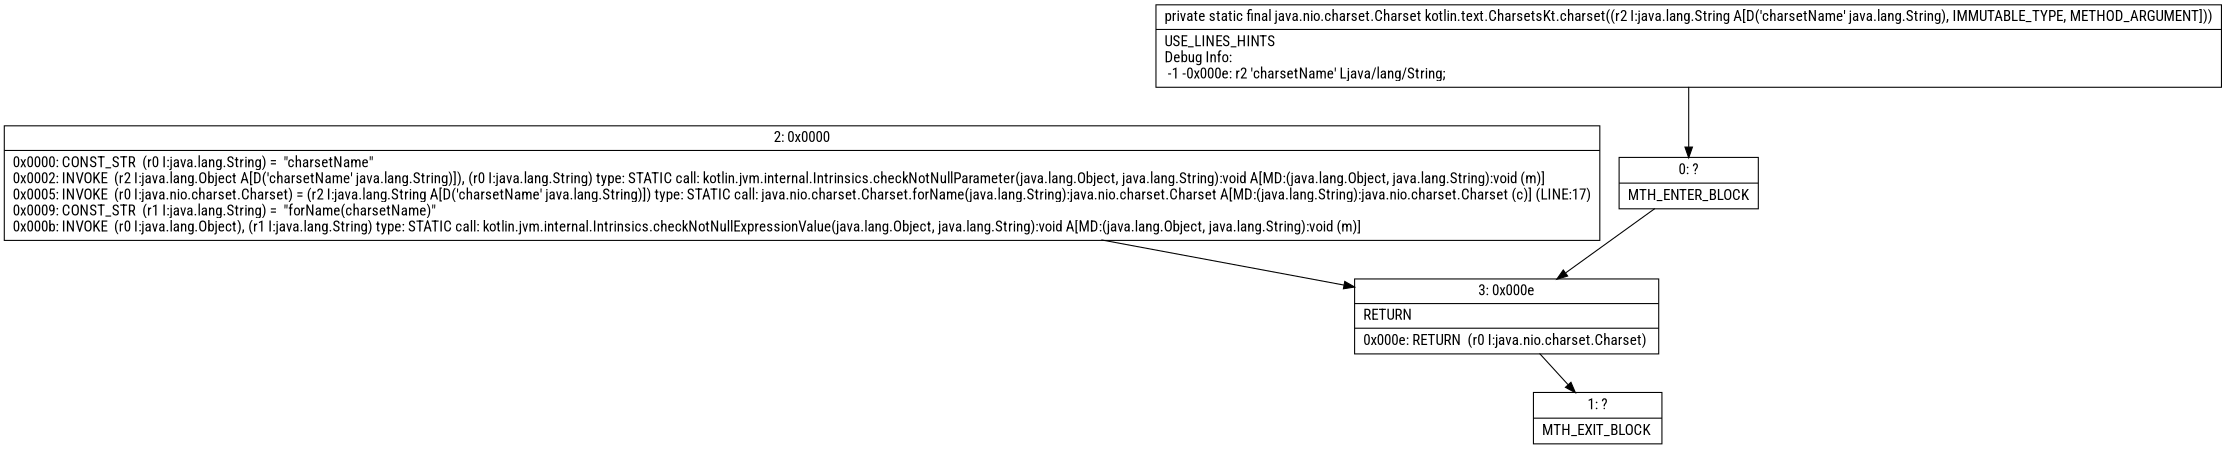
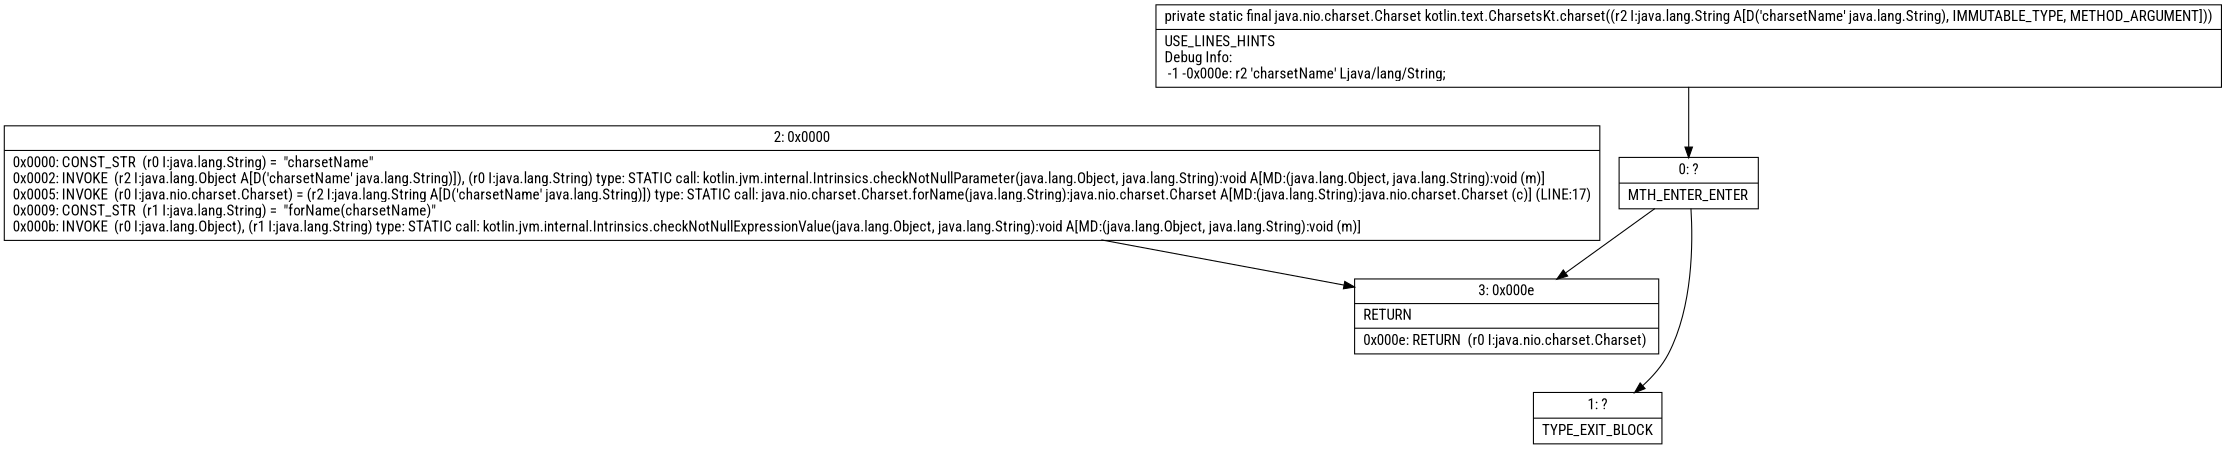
(1689, 195) -> (1688, 195)
(1554, 369) -> (1685, 303)
(1597, 430) -> (1598, 430)
